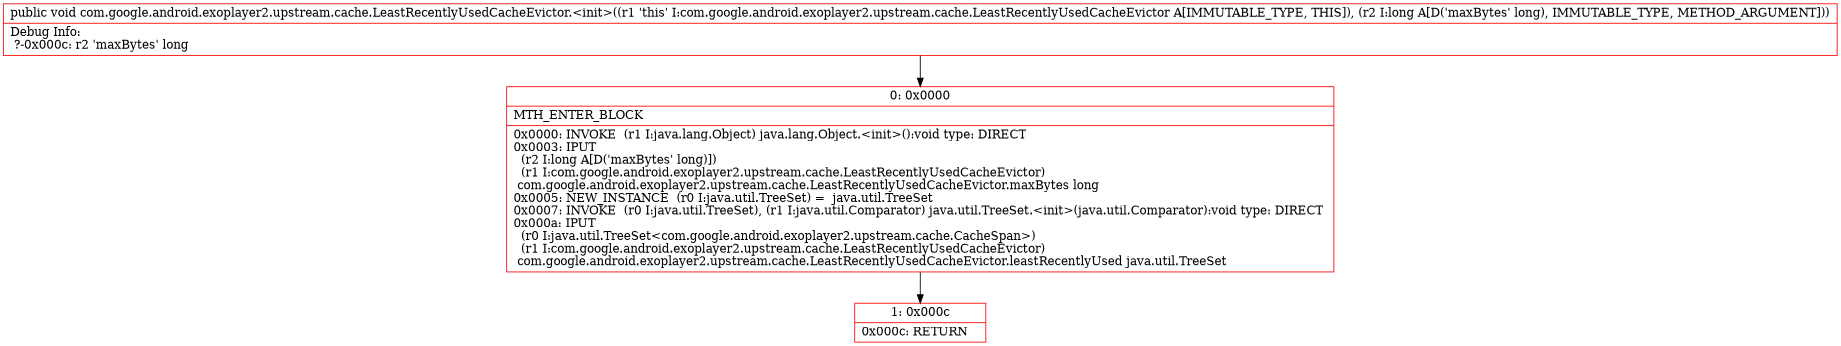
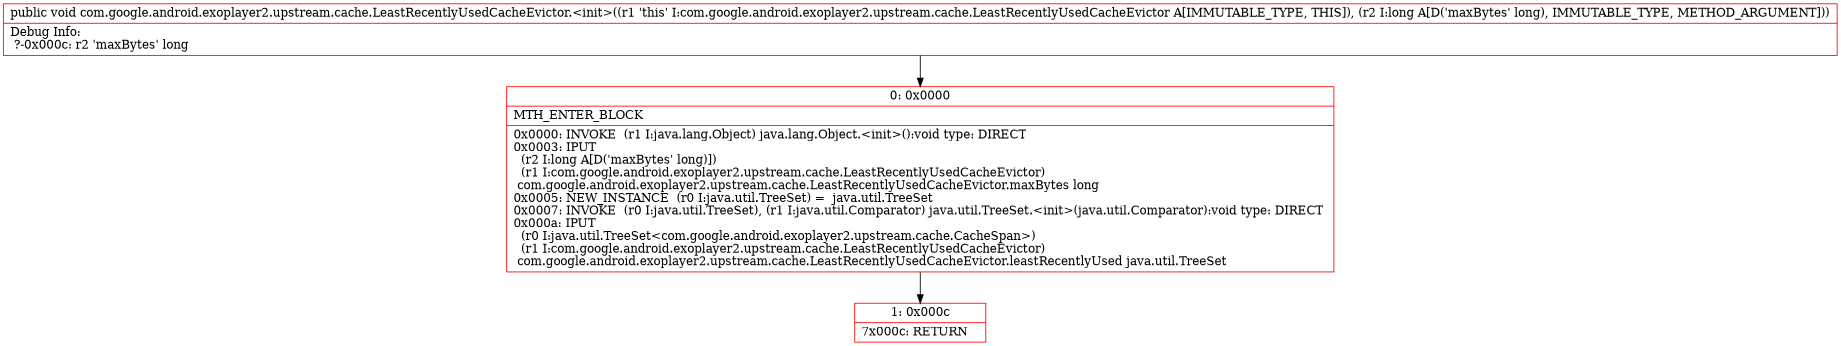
(920, 332) -> (920, 332)
